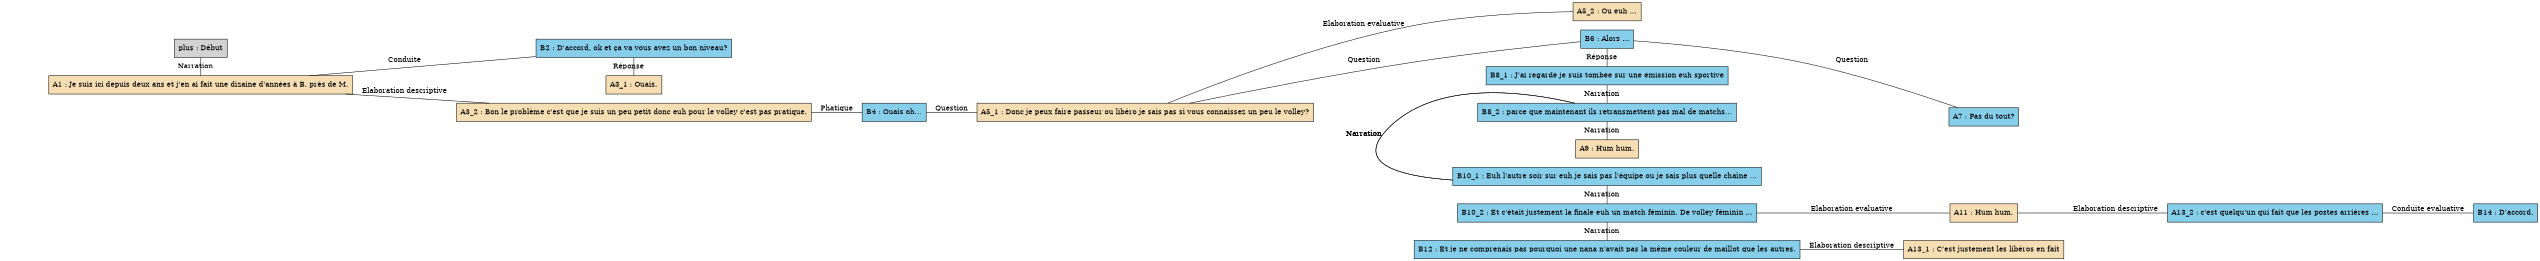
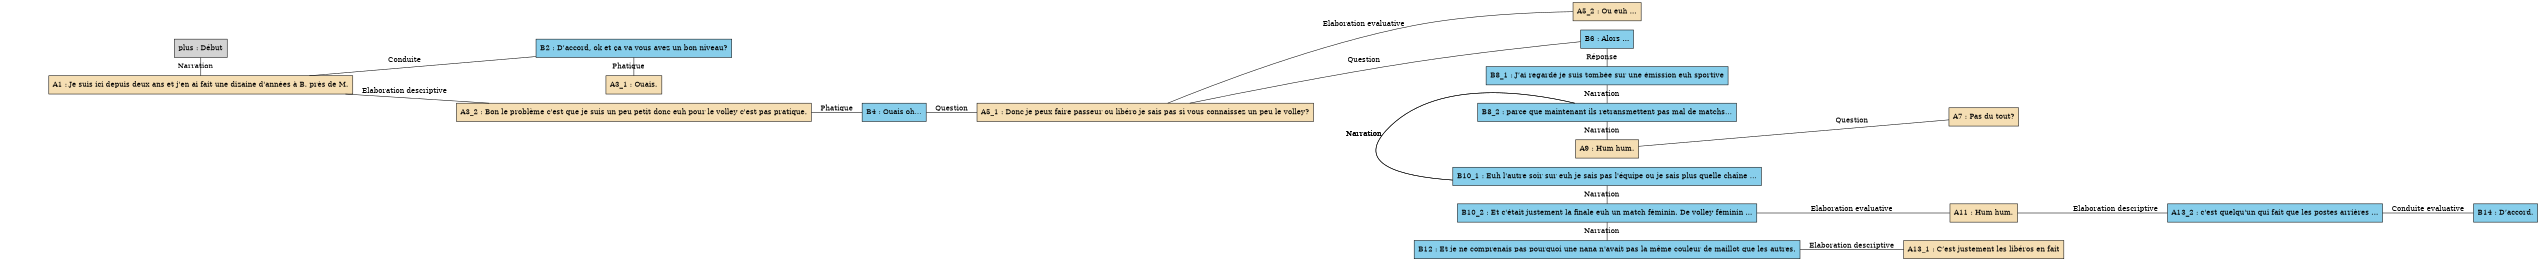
(1798, 62) -> (1794, 133)
(629, 67) -> (629, 67)
(1984, 117) -> (1984, 117)
